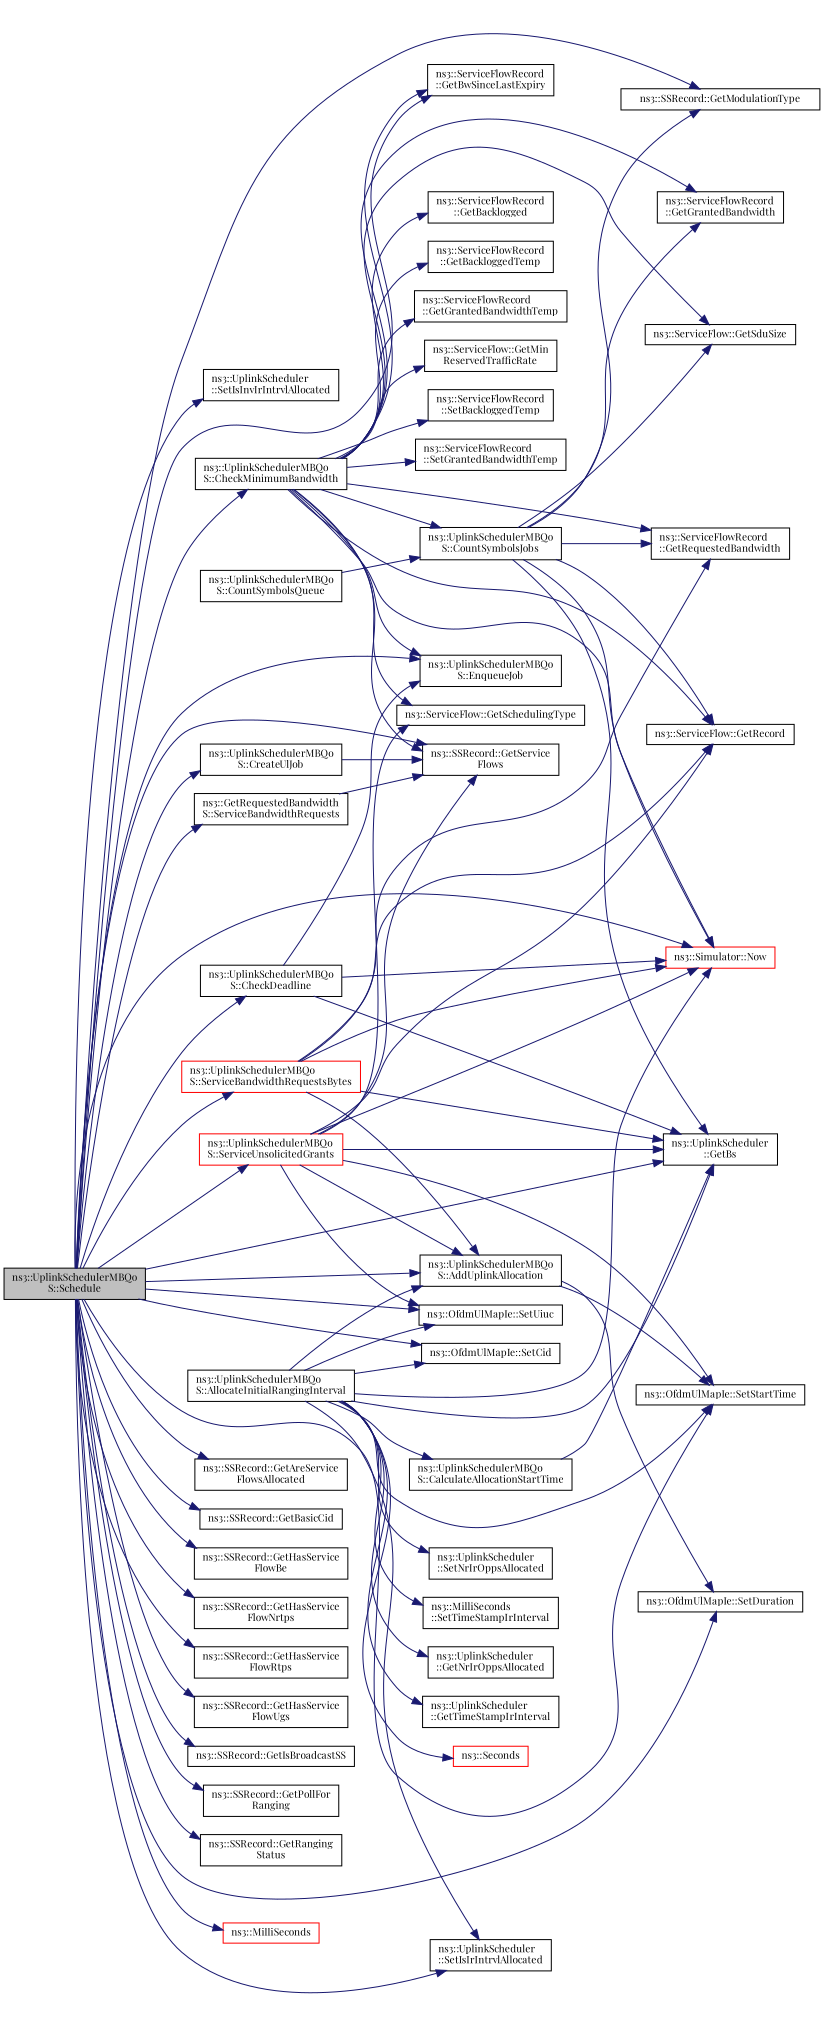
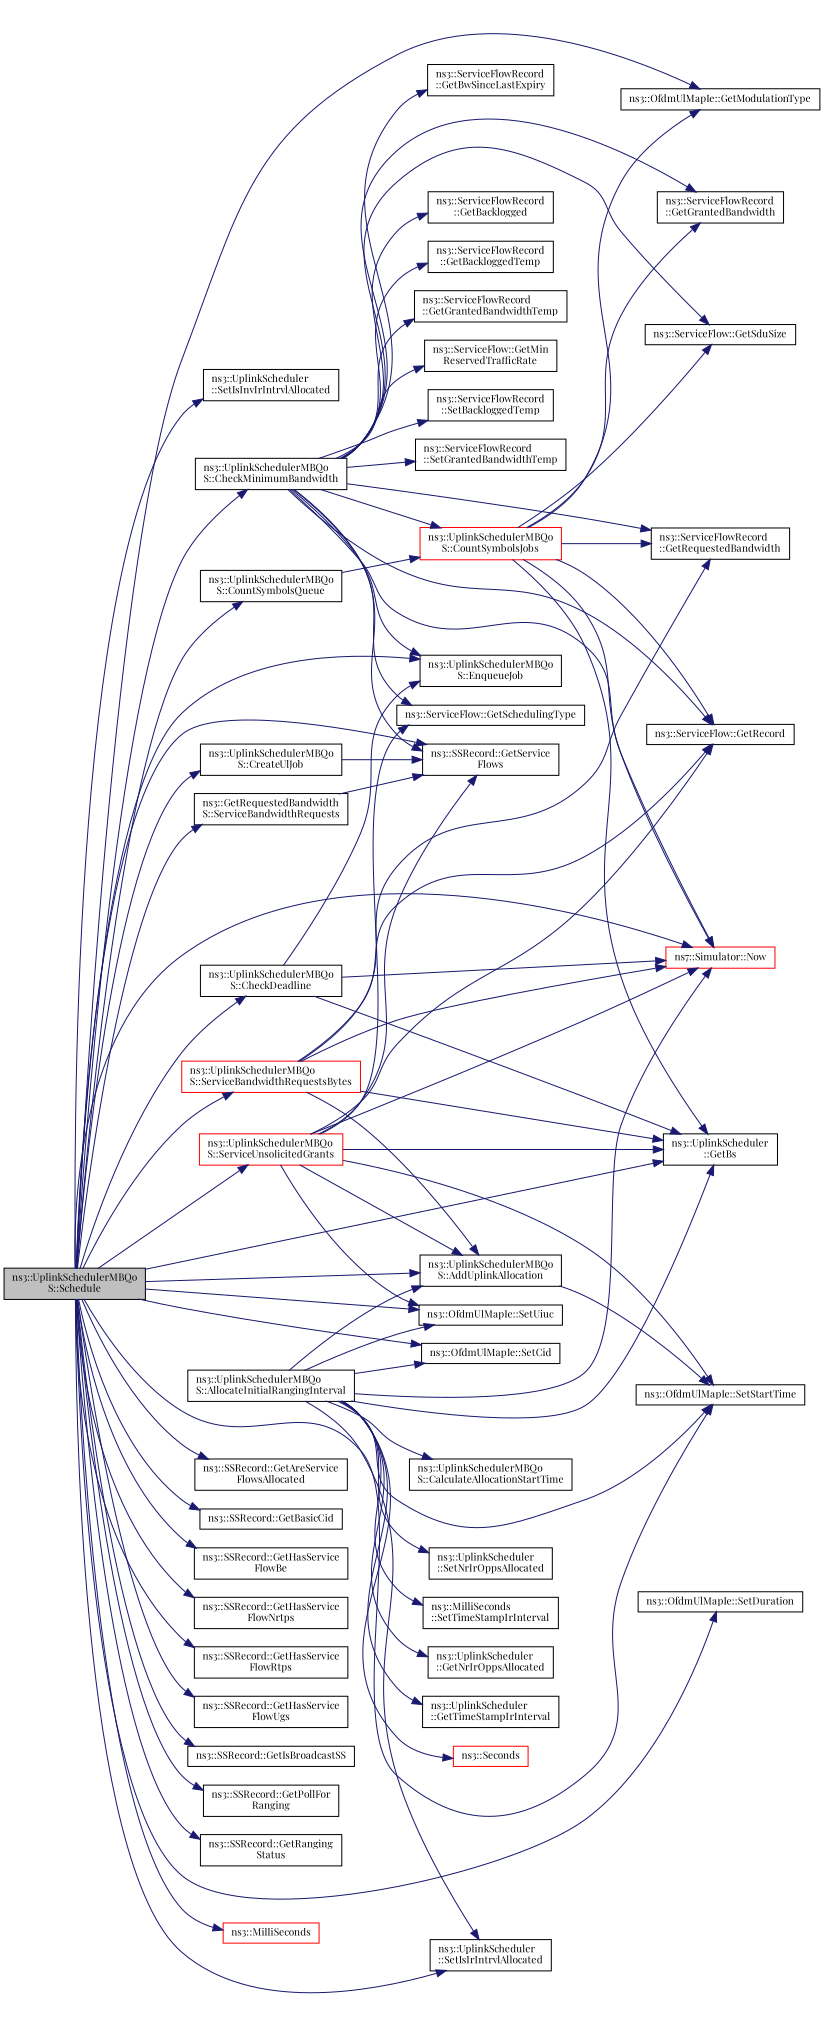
(720, 99) -> (720, 99)
(491, 544) -> (491, 544)
(141, 593) -> (113, 941)
(720, 958) -> (720, 958)
(643, 1323) -> none
(628, 1431) -> none
